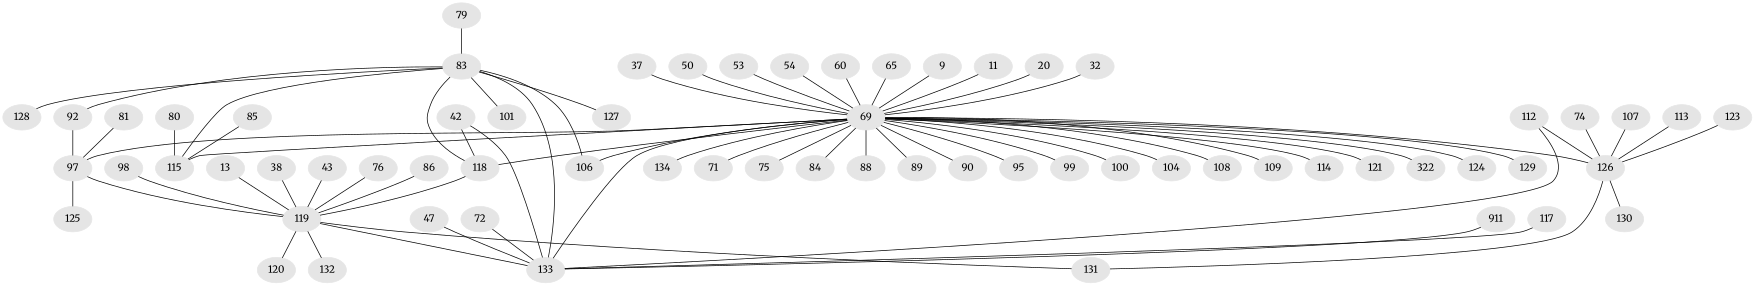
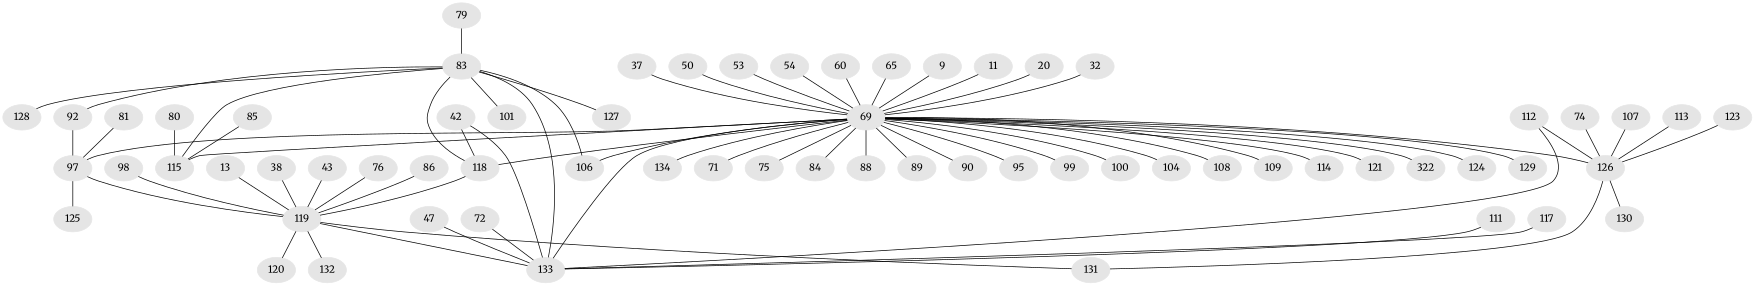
(1496, 219) -> (1496, 219)
